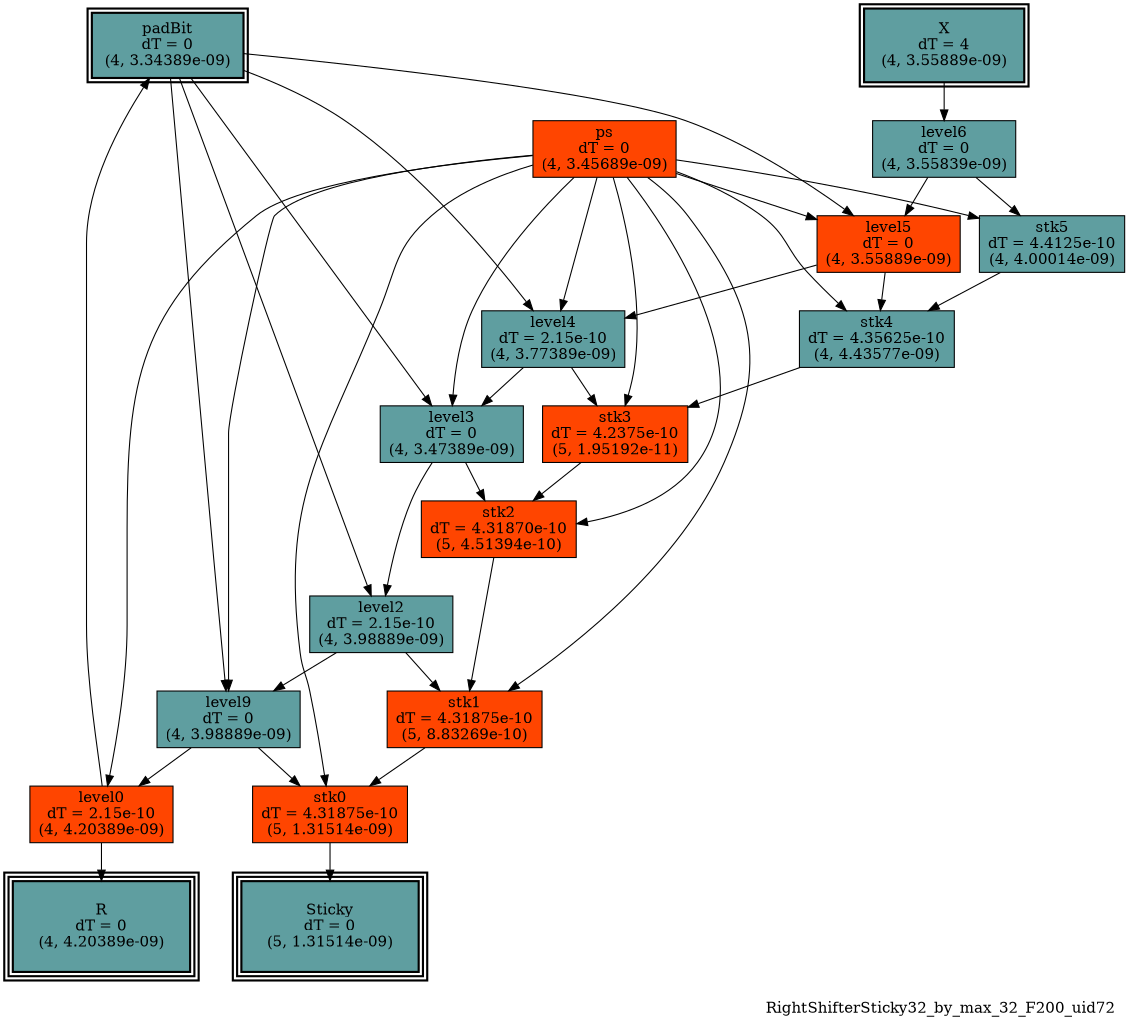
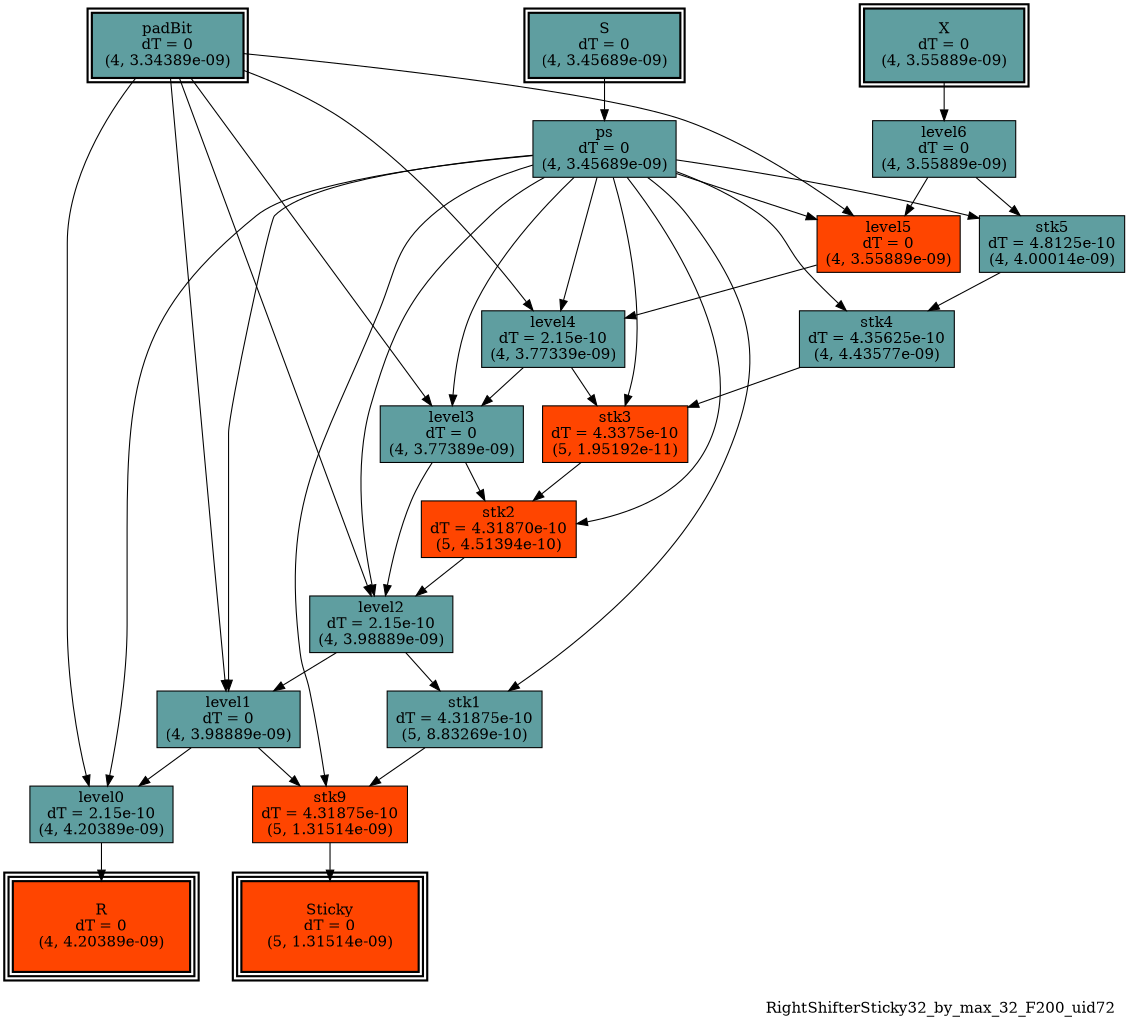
none -> (605, 45)
(944, 45) -> (944, 45)
(605, 149) -> (605, 149)
(944, 149) -> (944, 149)
(1052, 244) -> (1052, 244)
(883, 286) -> none
(553, 339) -> (553, 339)
none -> (393, 341)
(87, 431) -> (67, 419)
(452, 434) -> (452, 434)
(615, 434) -> (615, 434)
(483, 619) -> (444, 573)
(229, 719) -> (229, 719)
(465, 719) -> (465, 719)
(101, 814) -> (101, 814)
(330, 814) -> (330, 814)
(101, 927) -> (101, 927)
(330, 927) -> (330, 927)
